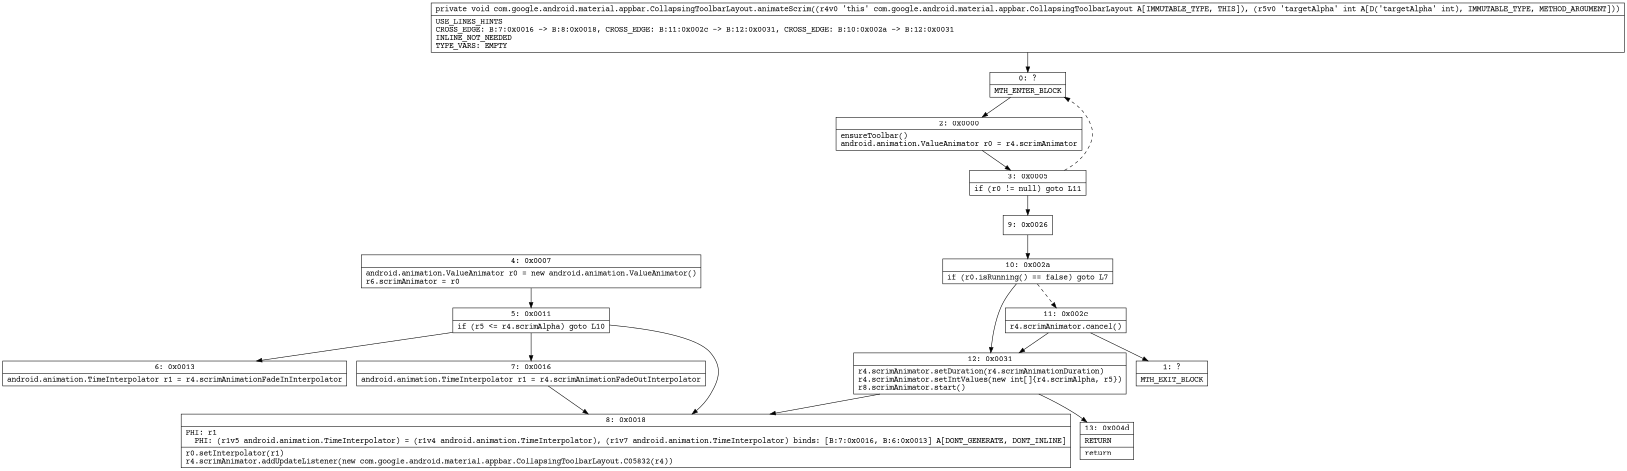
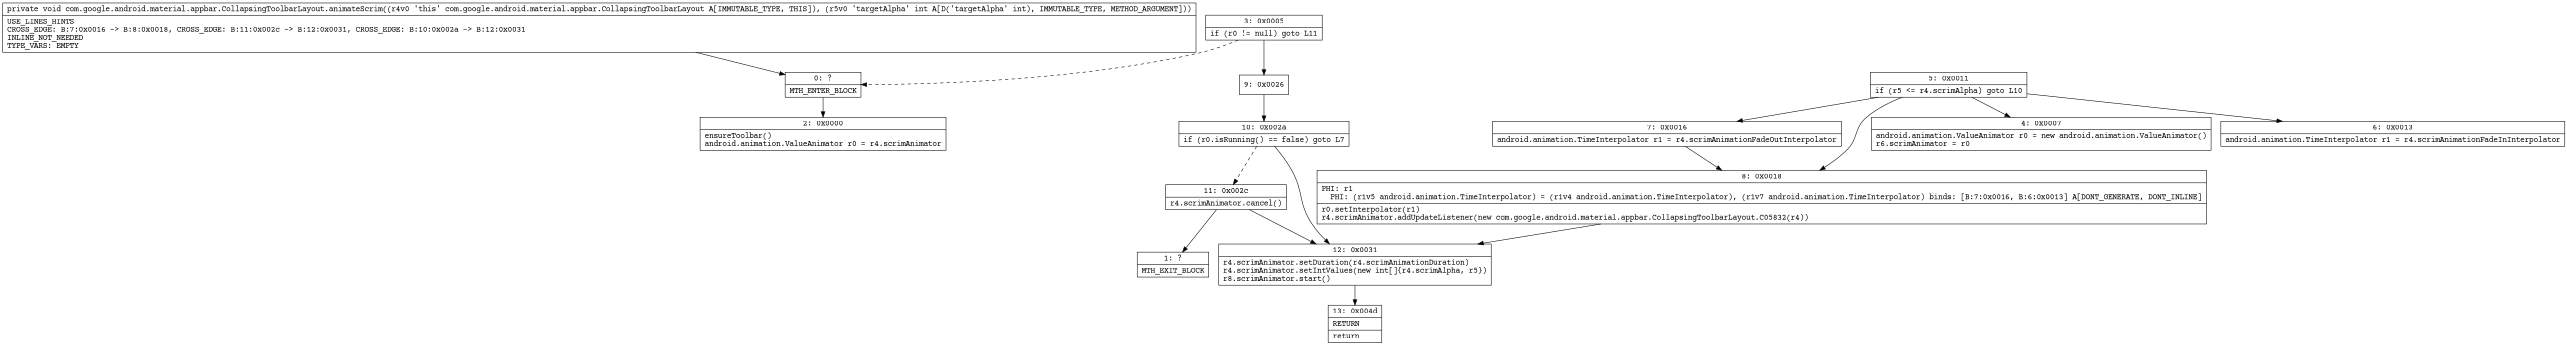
(994, 159) -> none
(531, 295) -> (1989, 106)
(828, 404) -> (1542, 234)
